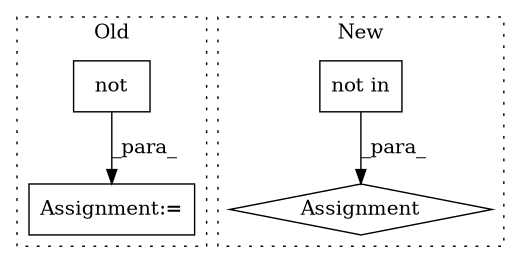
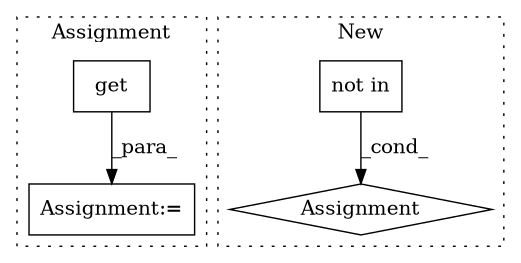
(112, 33) -> (112, 33)
(112, 86) -> (112, 86)
(393, 148) -> (395, 148)
